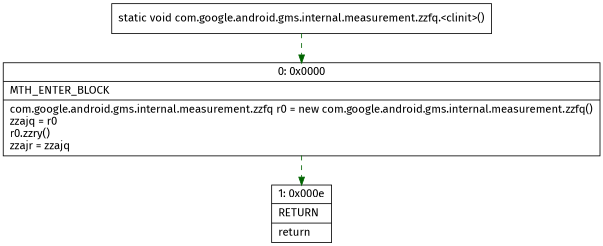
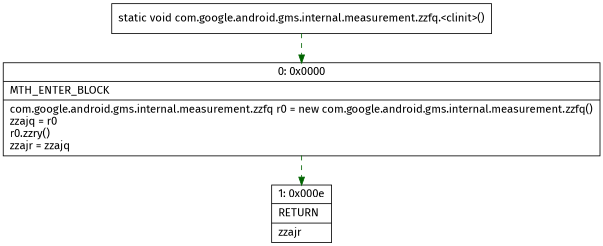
(294, 232) -> (290, 232)
